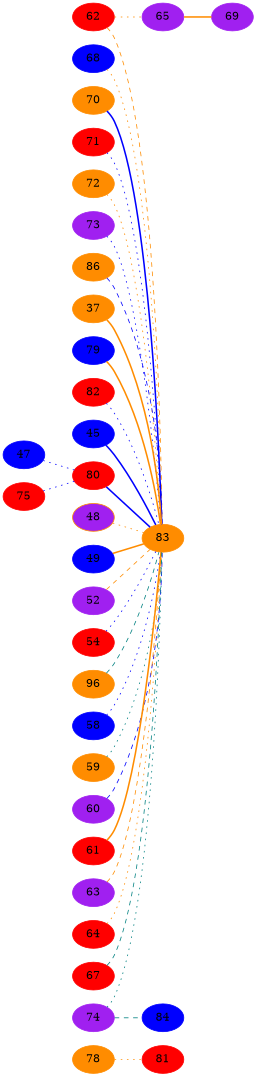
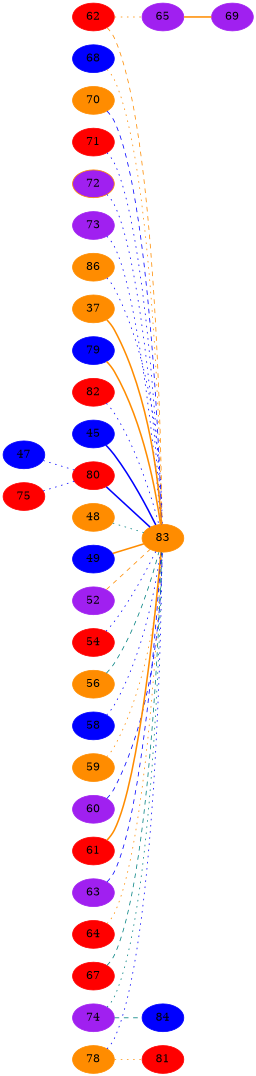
(93, 184) -> (93, 184)
(141, 242) -> (141, 242)
(140, 315) -> (140, 315)
(150, 397) -> (150, 397)
(93, 517) -> (93, 517)
(128, 528) -> (128, 528)
(144, 669) -> (144, 669)
(93, 684) -> (93, 684)
(140, 762) -> (140, 762)
none -> (147, 866)
